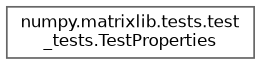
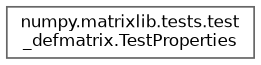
(130, 32) -> (130, 32)
